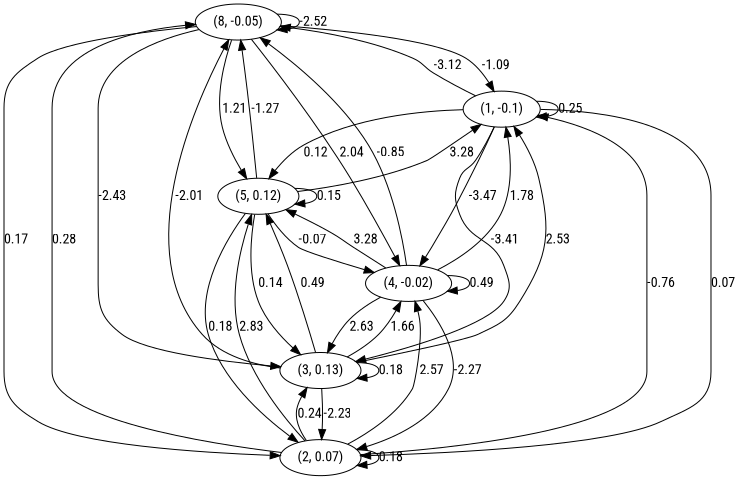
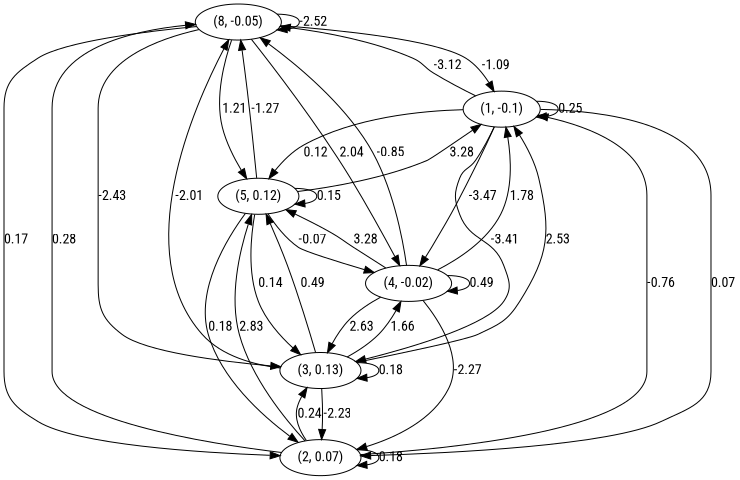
(410, 392) -> none
